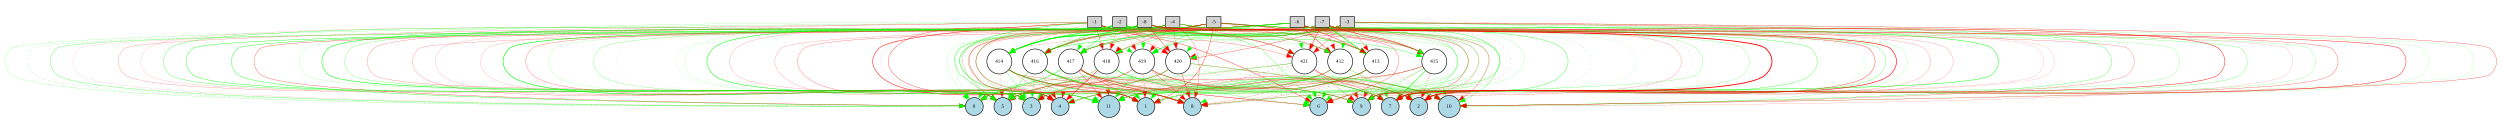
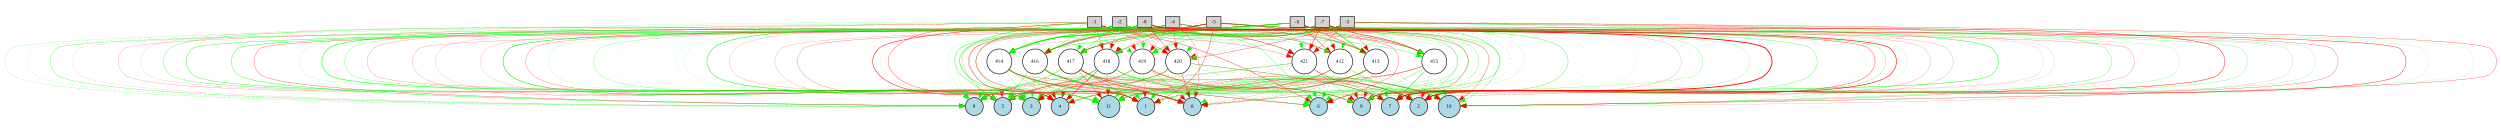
(1328, 31) -> (1328, 31)
none -> (1200, 34)
(1070, 83) -> (1070, 83)
